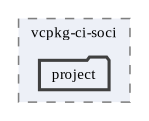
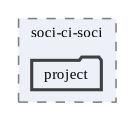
(74, 33) -> (67, 33)
